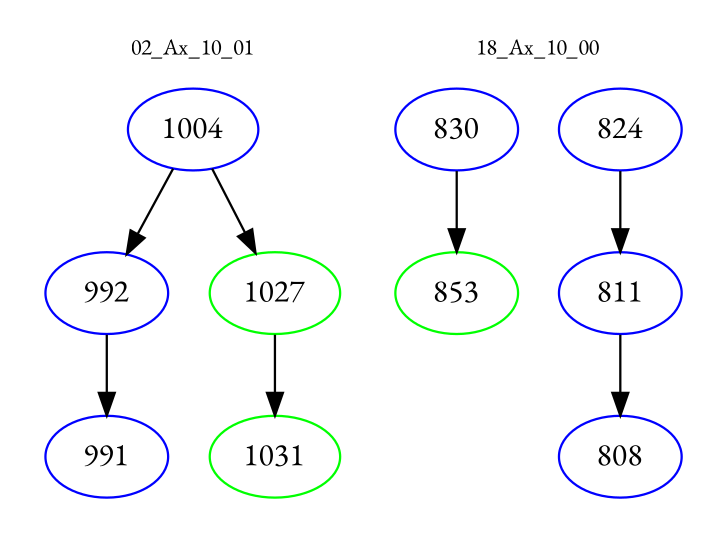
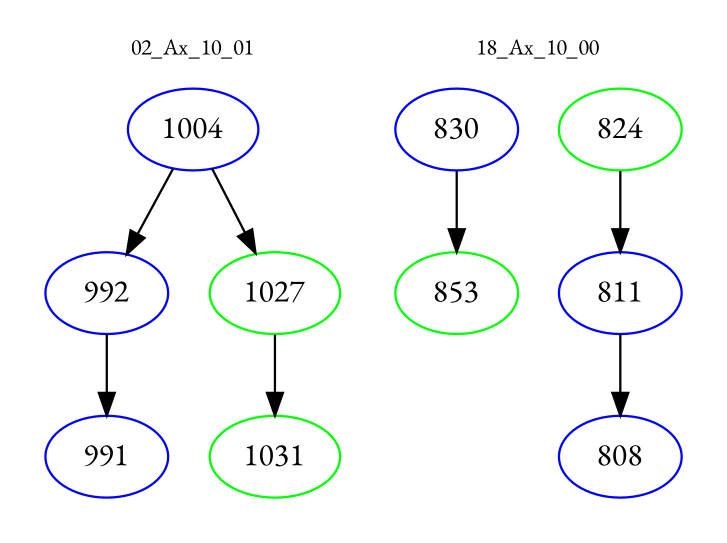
(620, 130) -> (620, 130)
